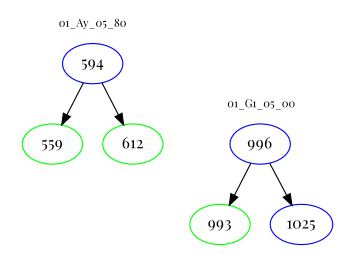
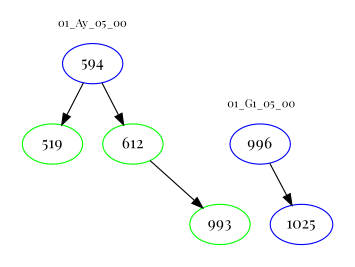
(93, 24) -> (93, 24)
(52, 144) -> (52, 144)
(243, 179) -> (172, 180)
